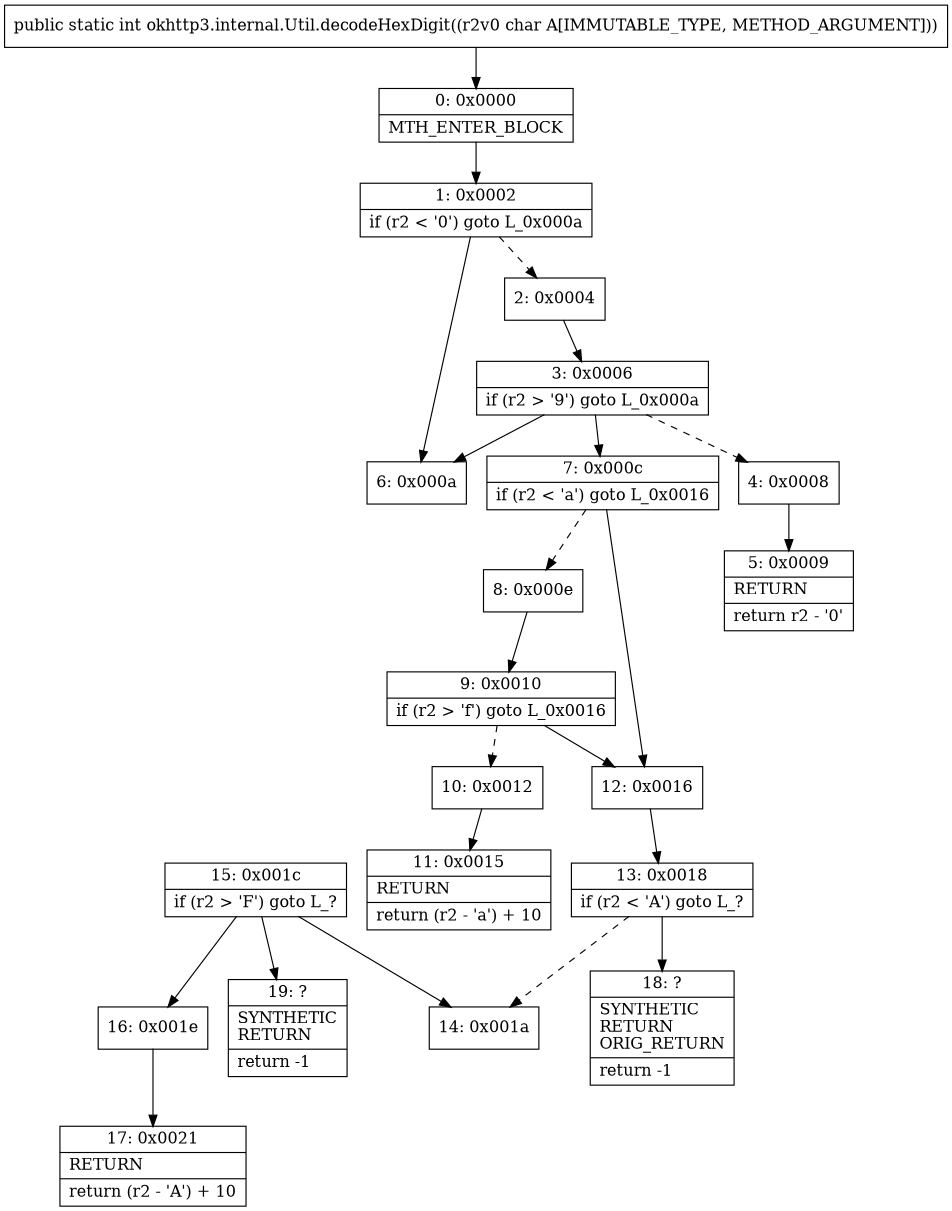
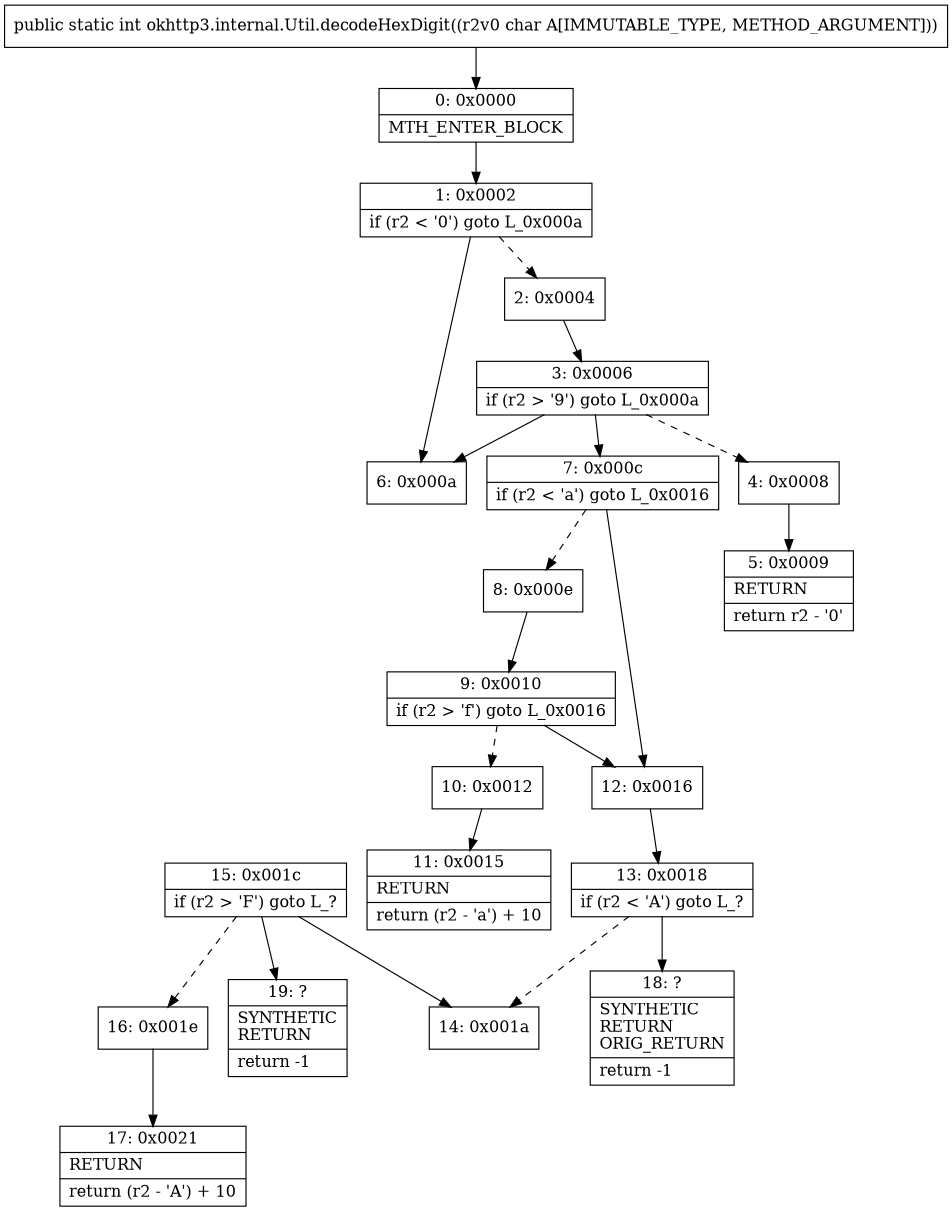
(206, 957) -> (206, 957)
